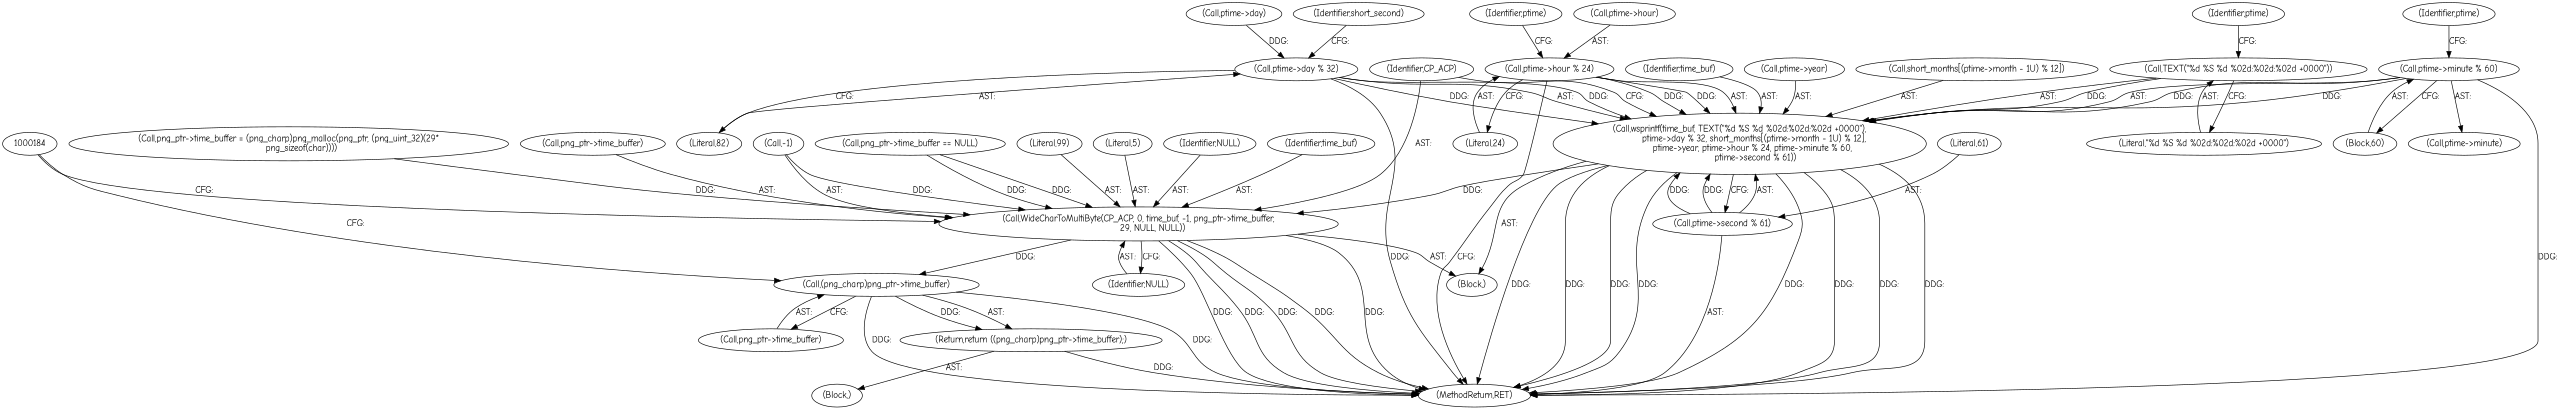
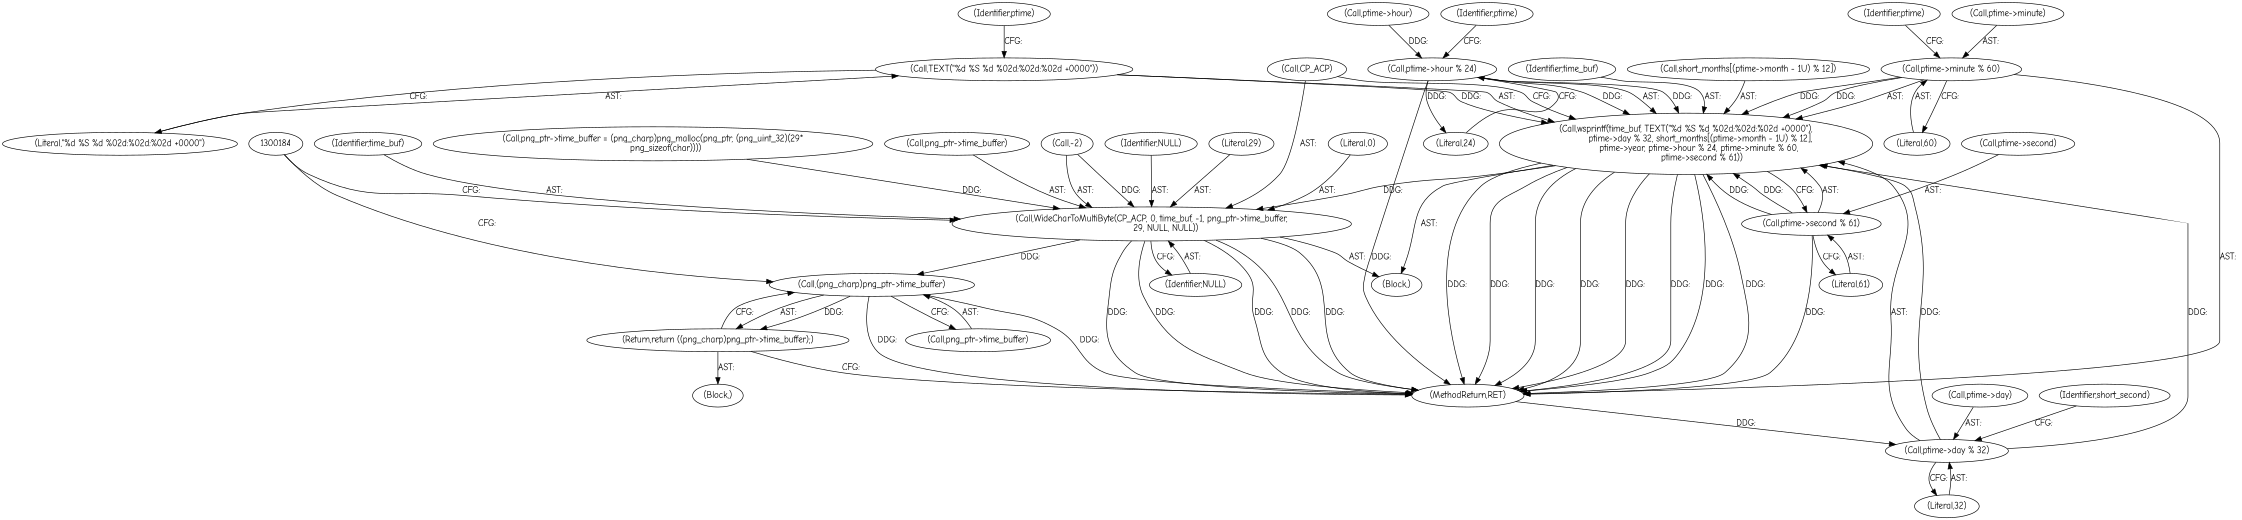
(1280, 42) -> (1975, 423)
(1602, 42) -> (1420, 42)
(1422, 69) -> (1307, 69)
(1794, 69) -> none
(1487, 97) -> (1569, 97)
(1516, 97) -> (1438, 97)
(2456, 103) -> (1982, 39)
(30, 144) -> (276, 144)
(709, 144) -> (1947, 506)
(779, 144) -> (1067, 144)
(910, 144) -> none
(1050, 144) -> (1241, 144)
(1123, 144) -> (1358, 144)
none -> (2018, 144)
(2365, 144) -> (1917, 144)
(1386, 224) -> (1703, 423)
none -> (1819, 255)
(1468, 257) -> (1383, 257)
(2549, 257) -> (2230, 257)
none -> (749, 302)
(1717, 313) -> (1817, 313)
(1165, 368) -> (852, 368)
